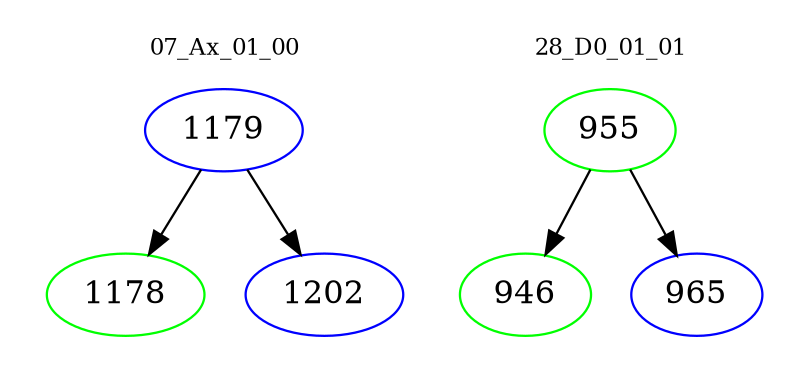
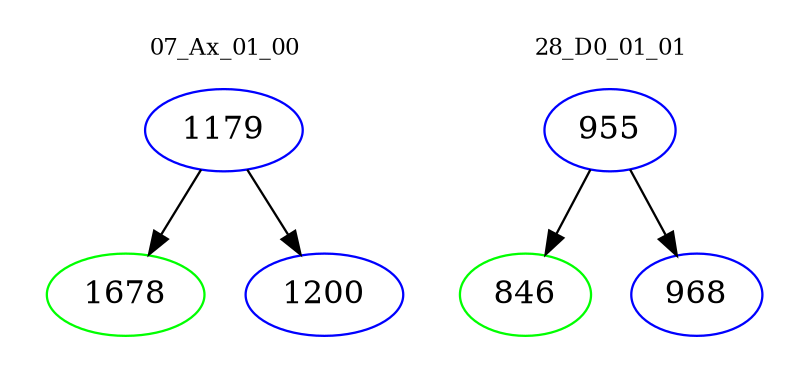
(610, 130) -> (610, 130)
(126, 295) -> (126, 295)
(324, 295) -> (324, 295)
(525, 295) -> (525, 295)
(697, 295) -> (697, 295)
